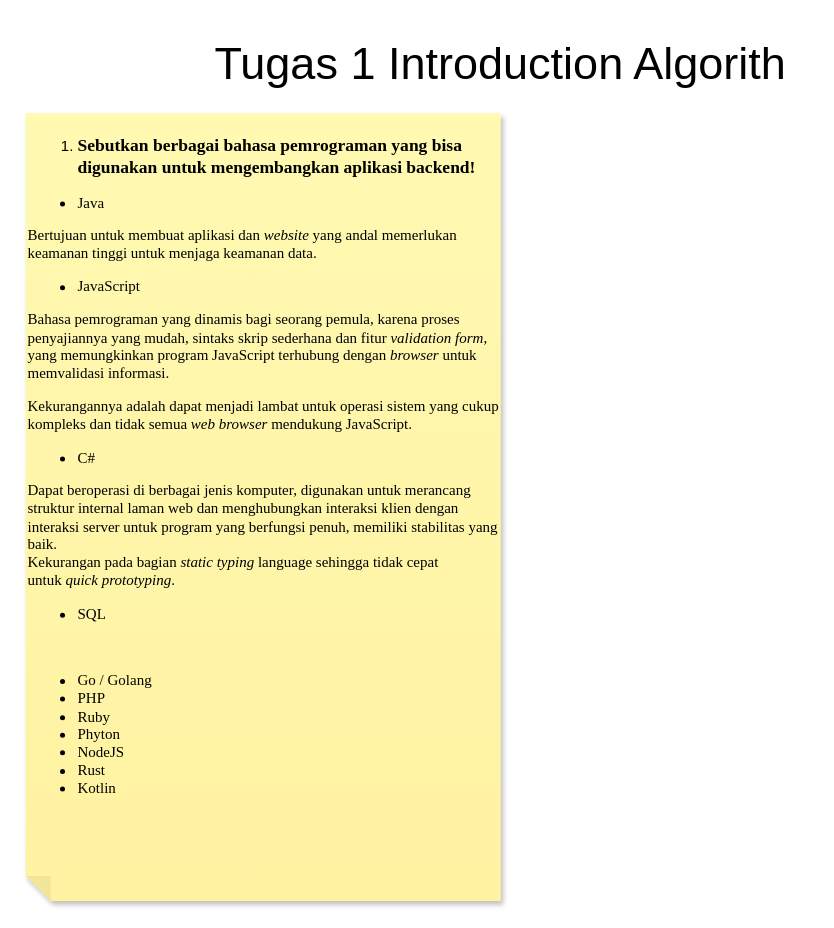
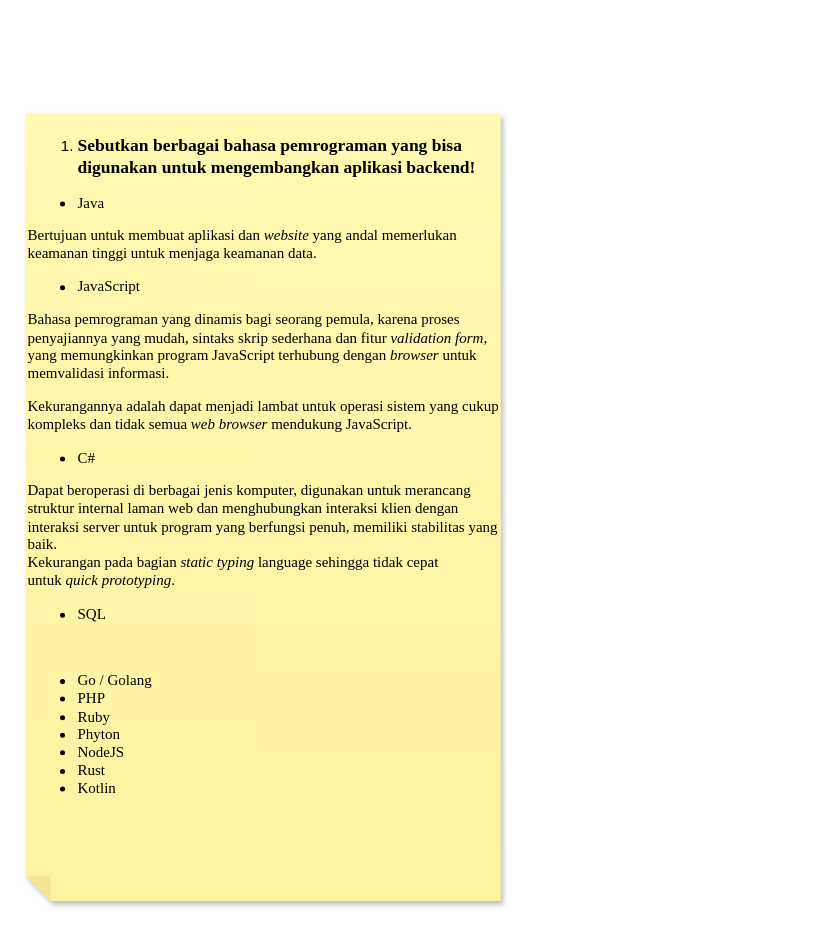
(501, 63) -> none
